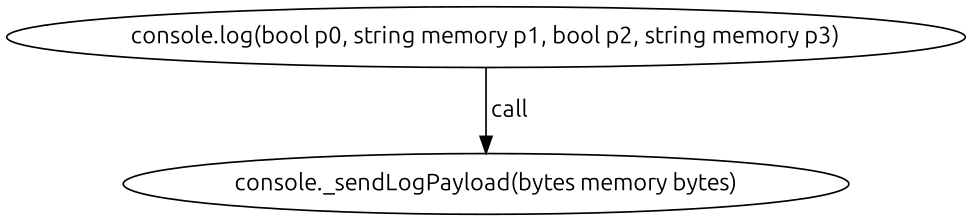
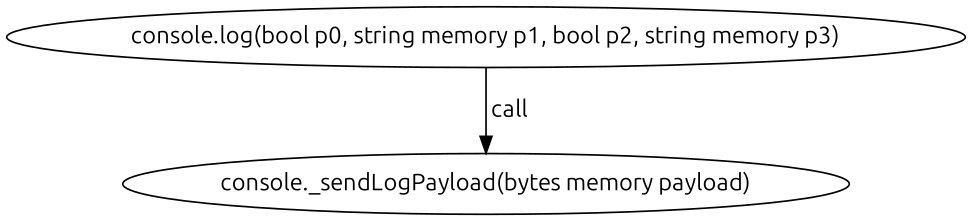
(486, 184) -> (486, 184)
